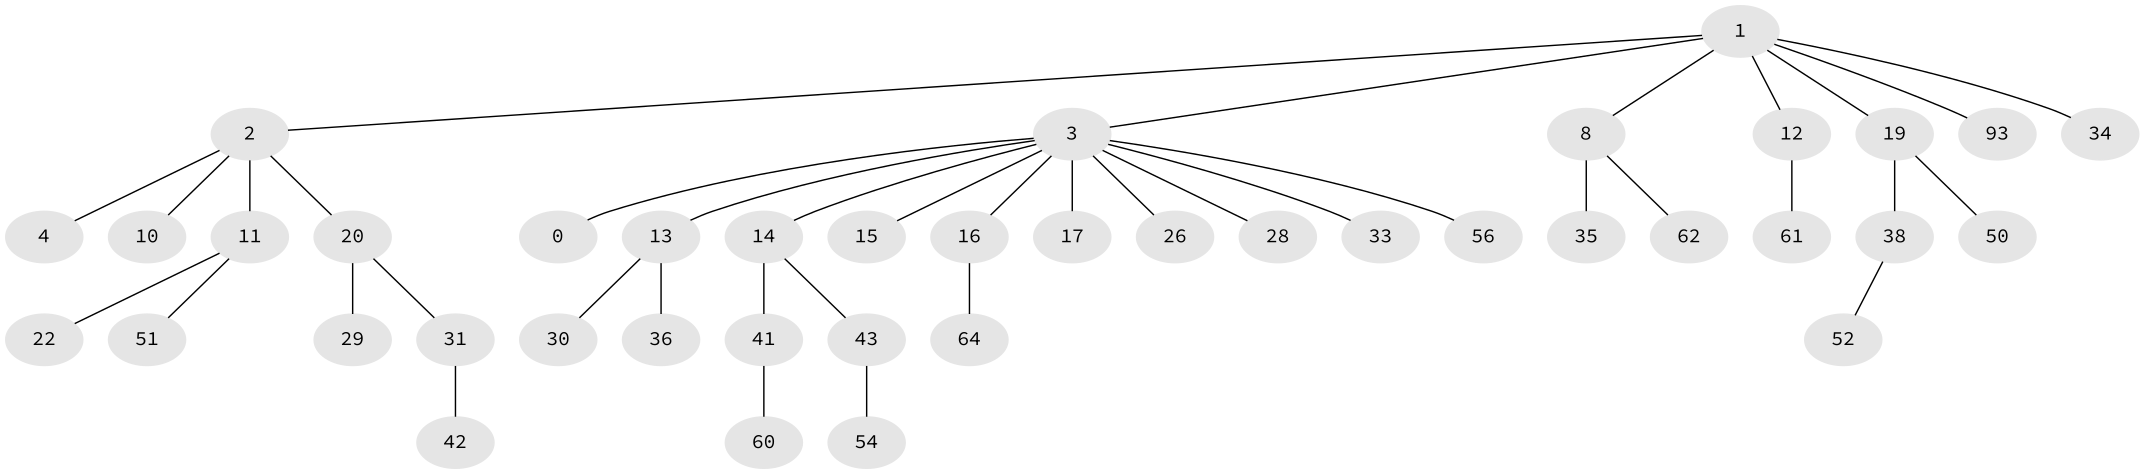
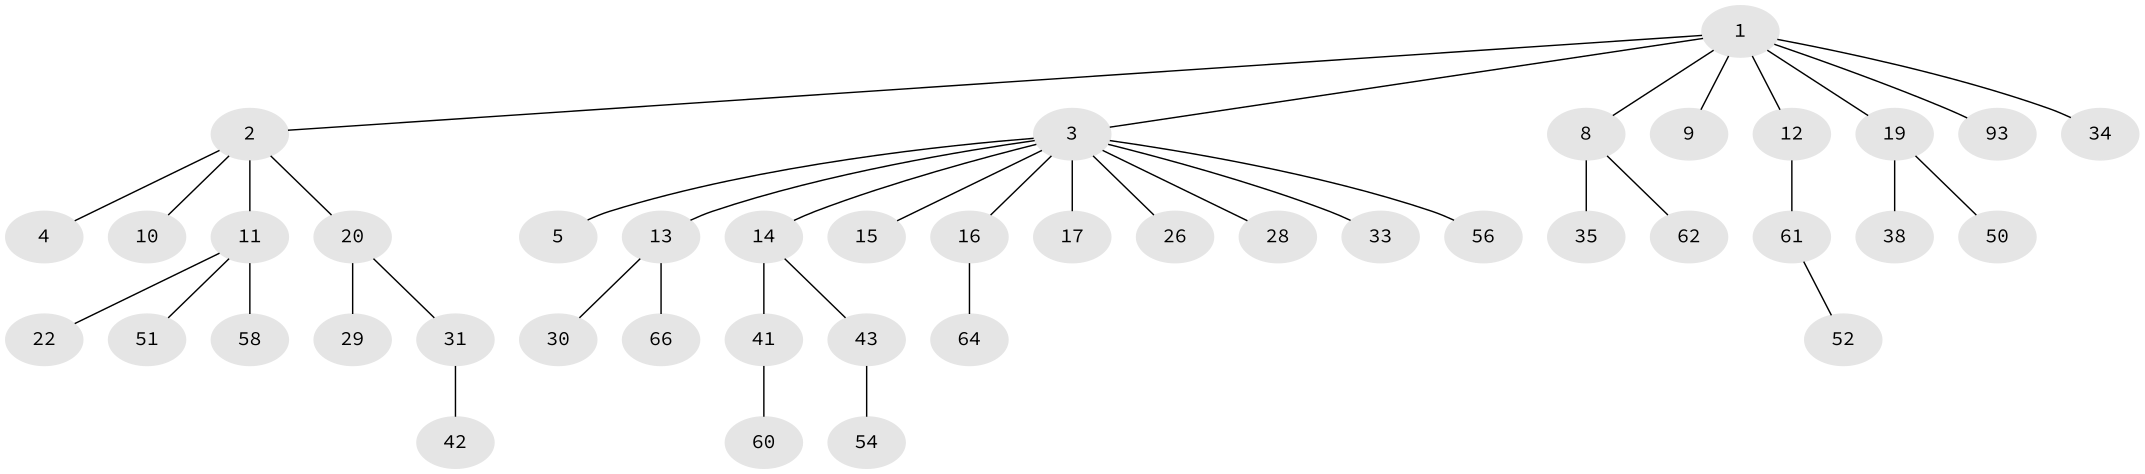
none -> (1689, 134)
(558, 237) -> (558, 237)
(1869, 288) -> (1818, 288)
none -> (250, 340)
(661, 340) -> (661, 340)
